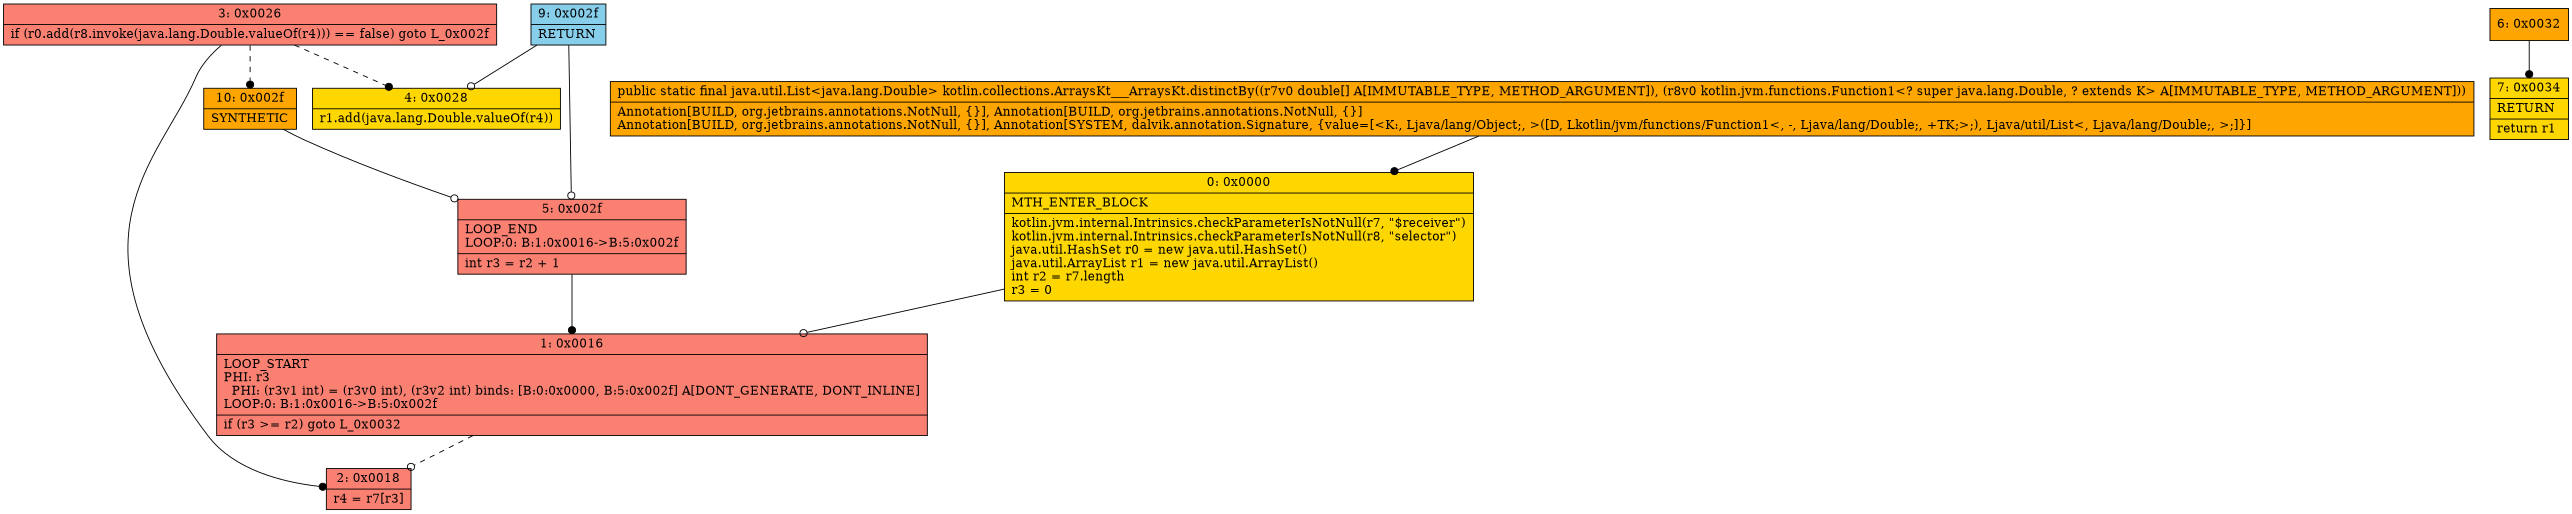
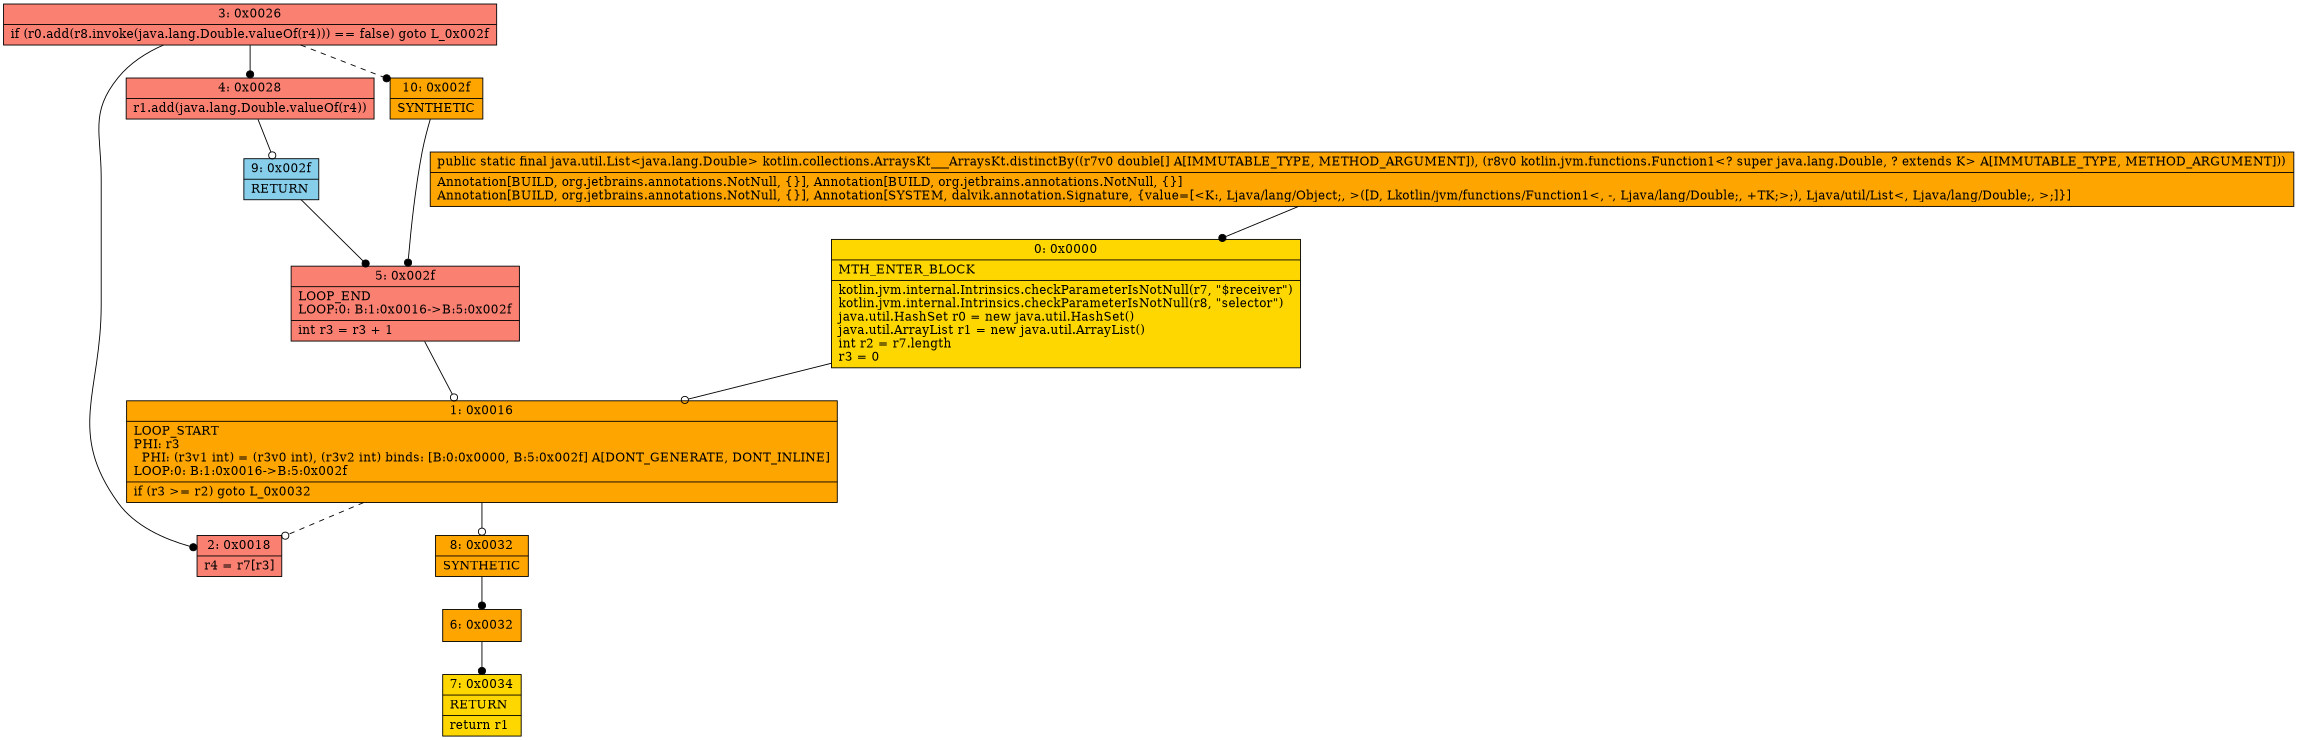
(340, 65) -> (250, 58)
(506, 65) -> (264, 136)
(436, 109) -> (250, 99)
(570, 119) -> (332, 230)
(366, 166) -> (416, 188)
(513, 263) -> (346, 330)
(572, 301) -> (438, 368)
(572, 385) -> (482, 452)
none -> (482, 556)
